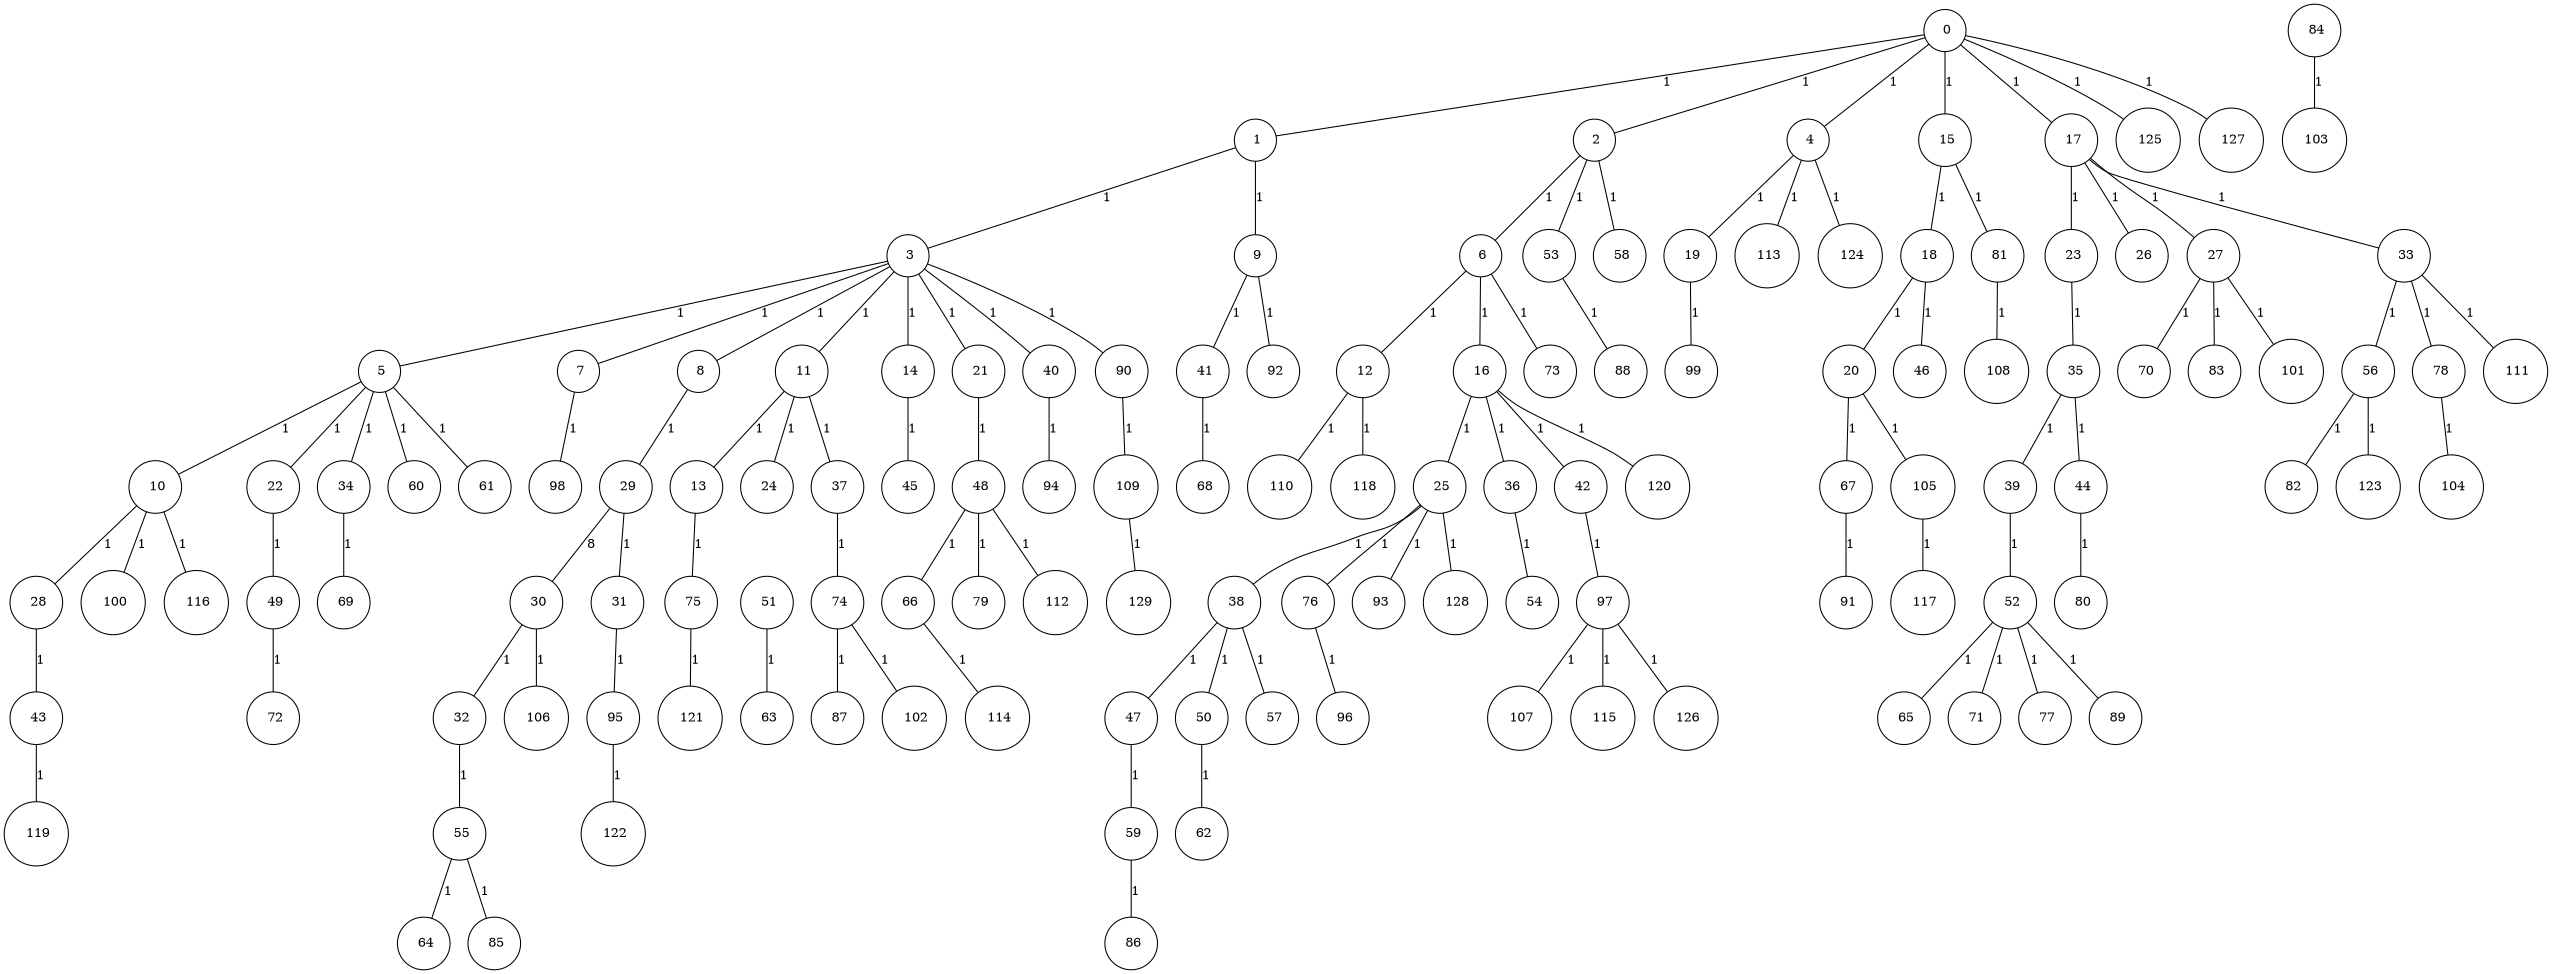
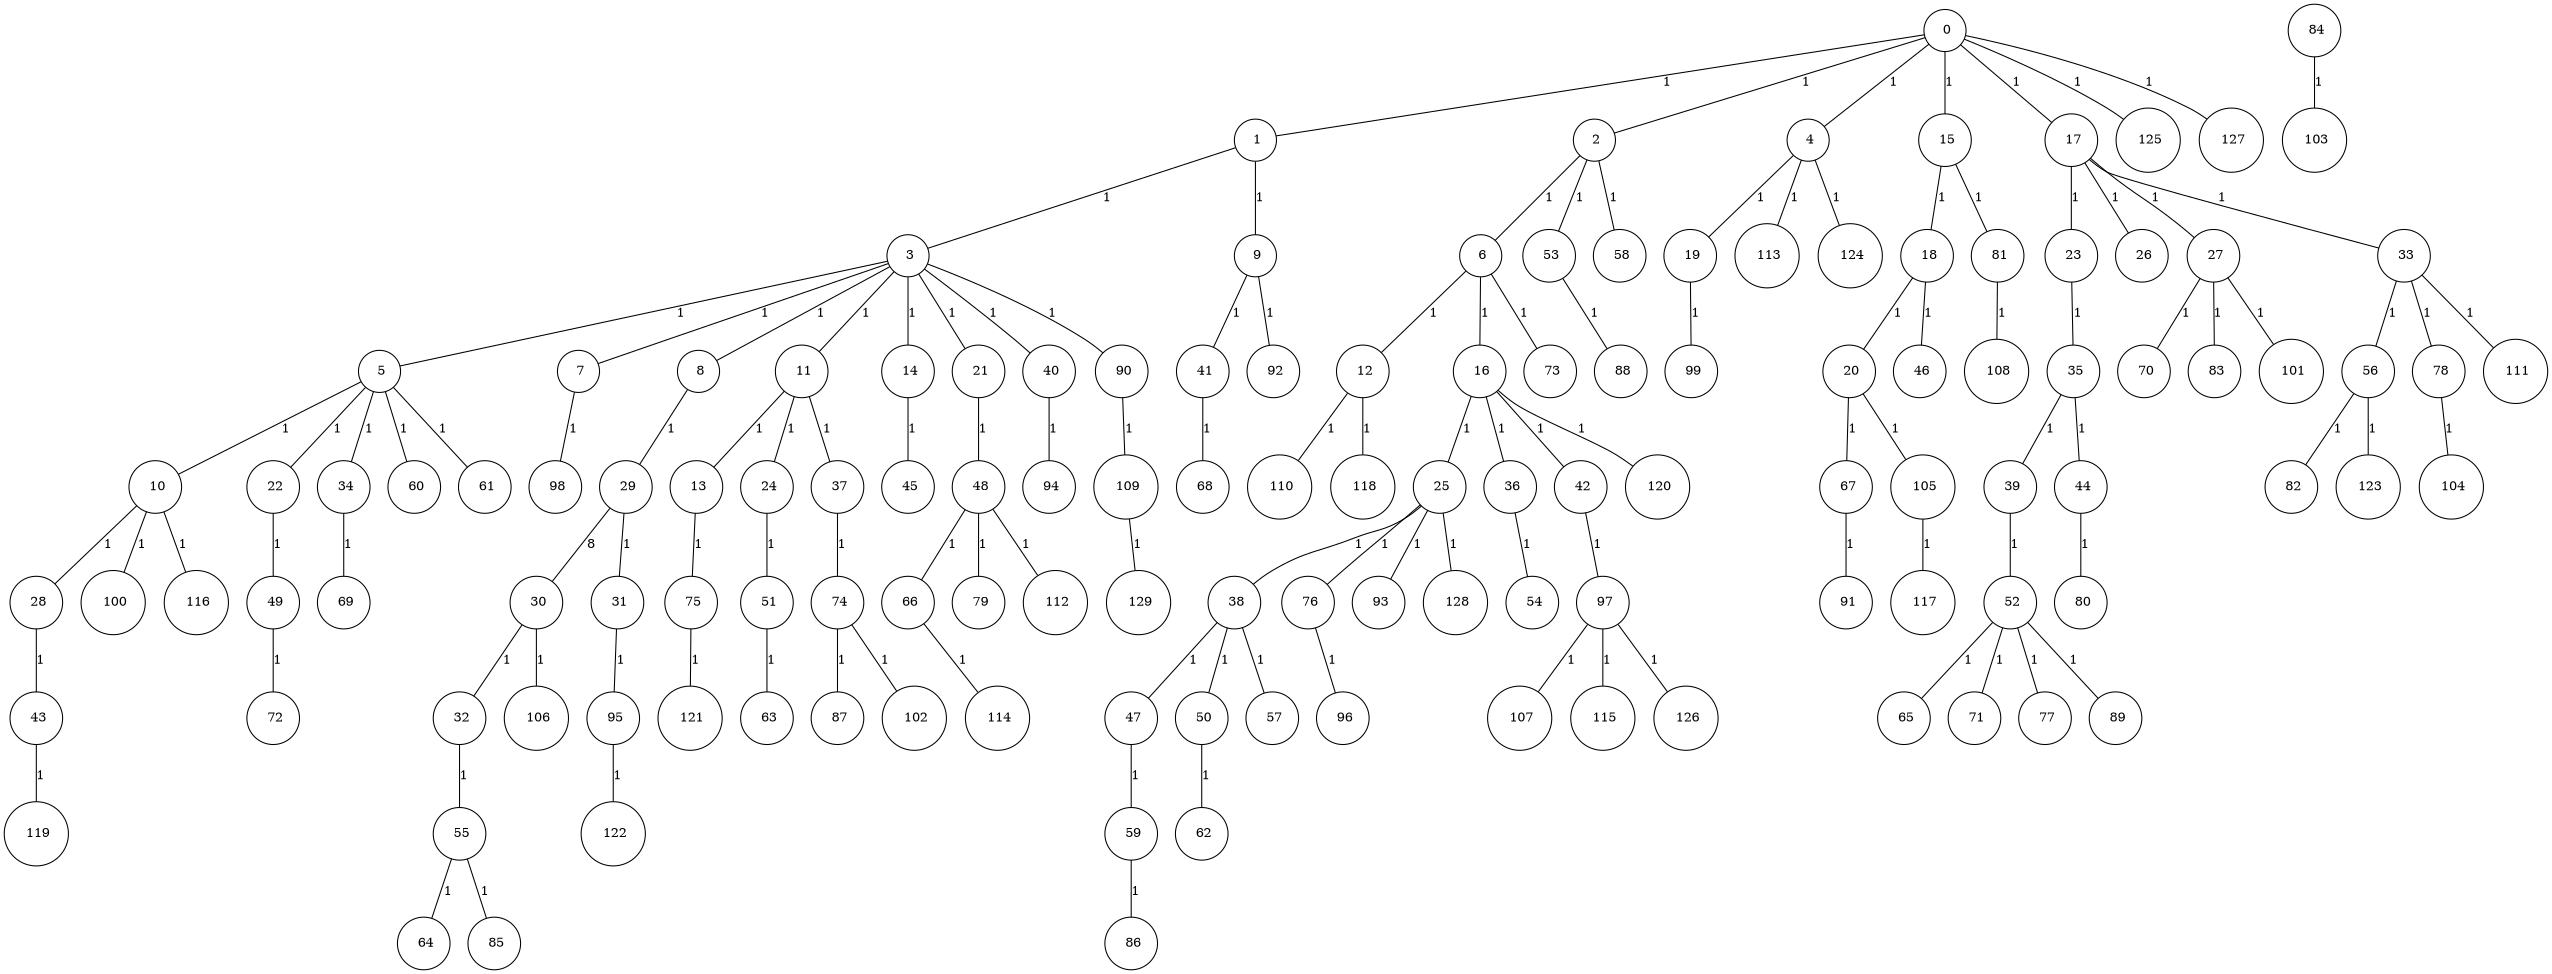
none -> (767, 545)
